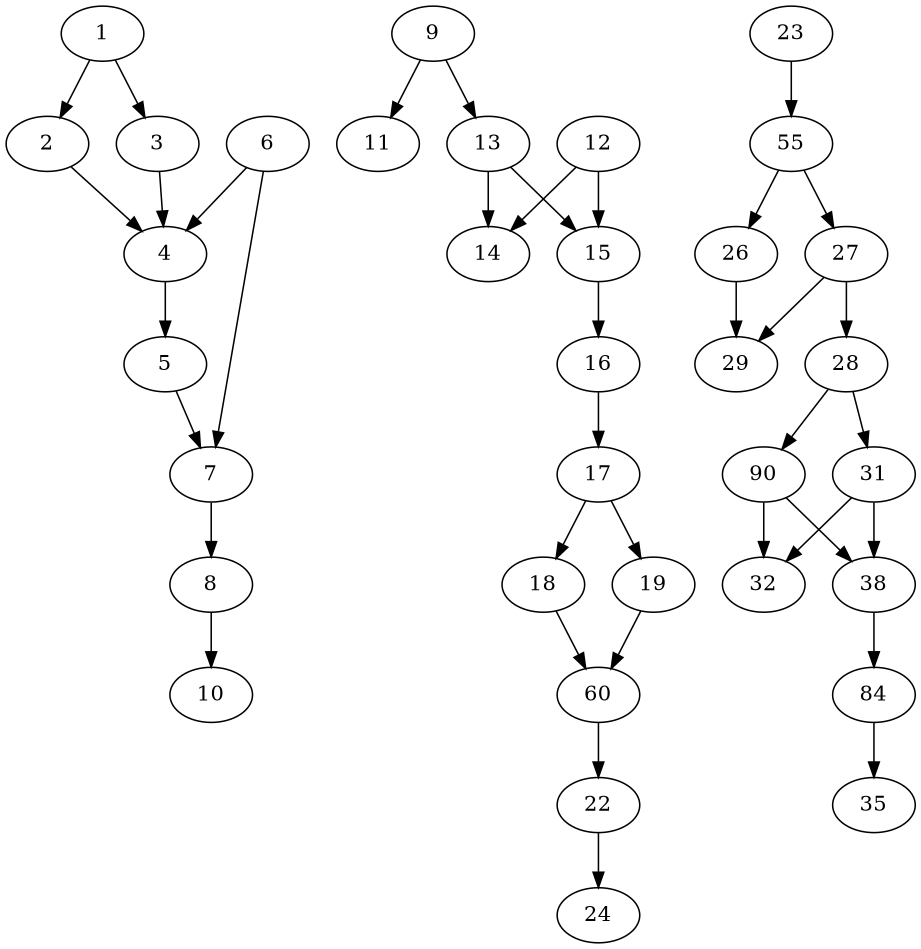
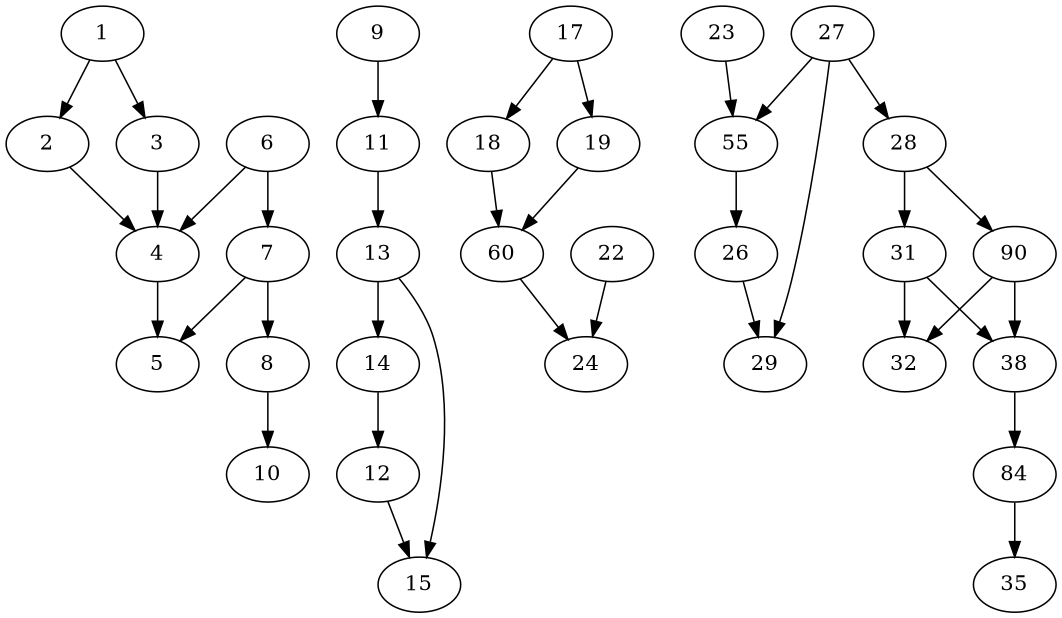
(457, 82) -> (378, 191)
(550, 192) -> (378, 412)
(815, 192) -> (790, 83)
(598, 364) -> none
(185, 412) -> (218, 304)
(598, 742) -> (539, 303)
